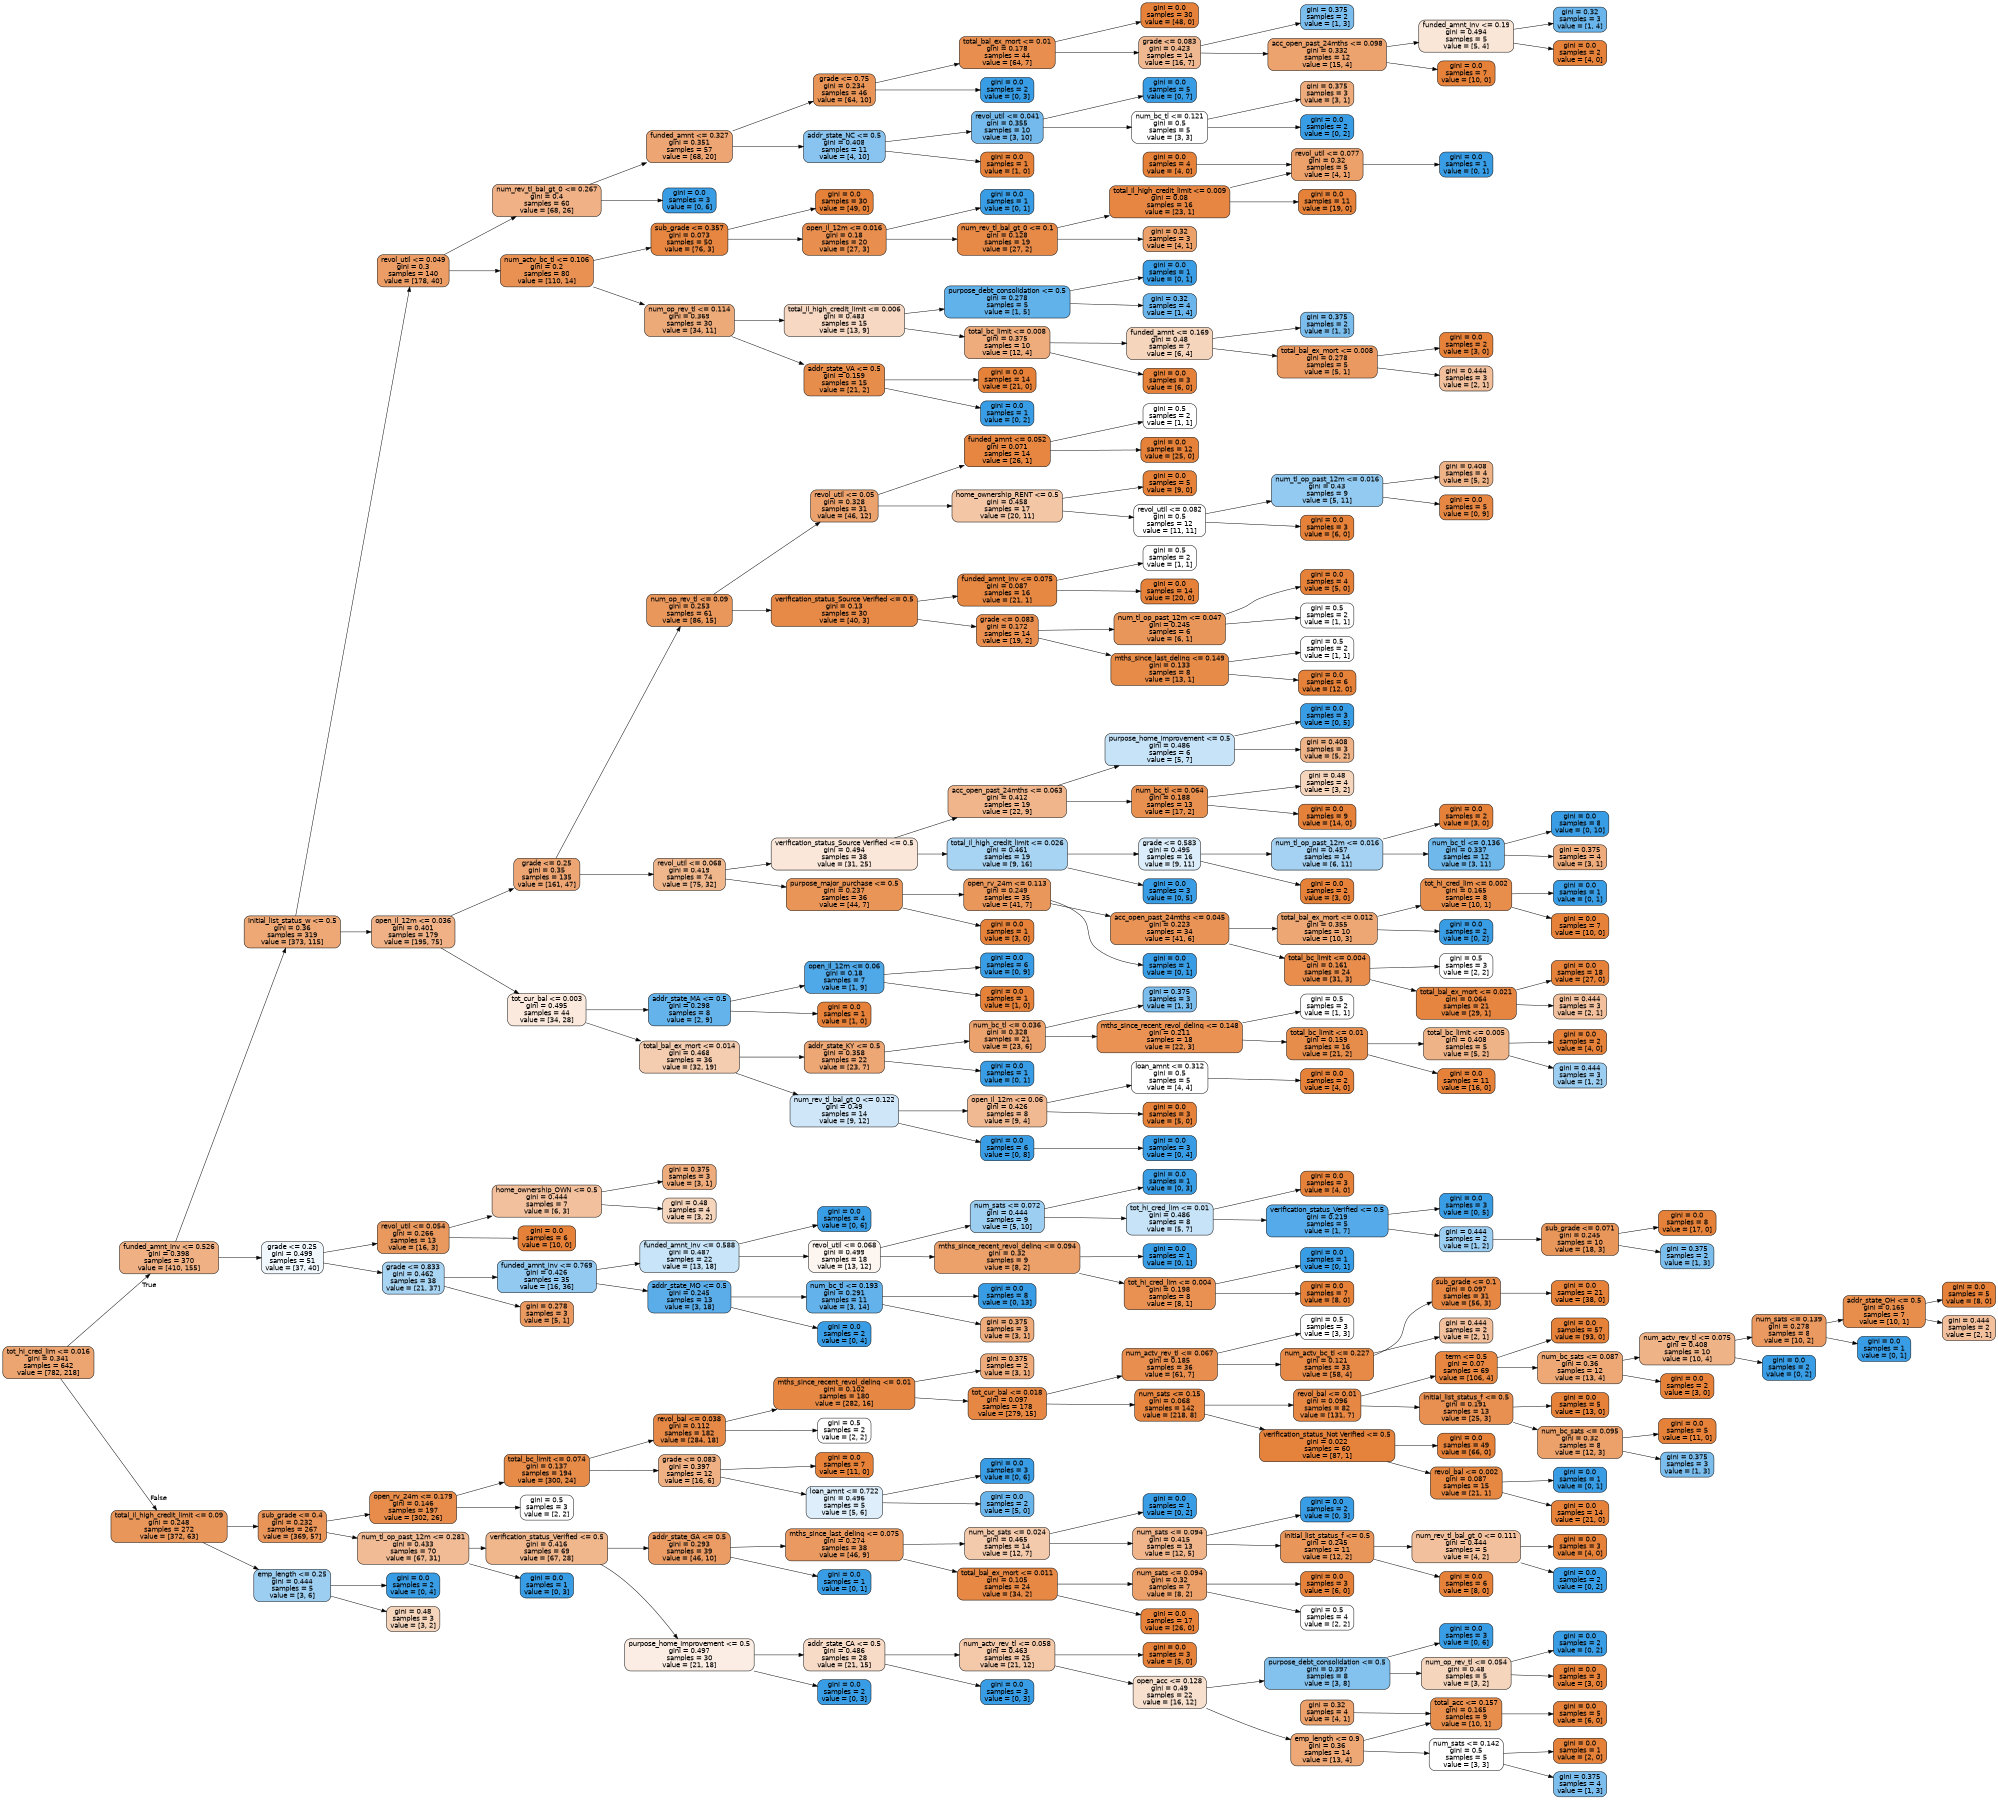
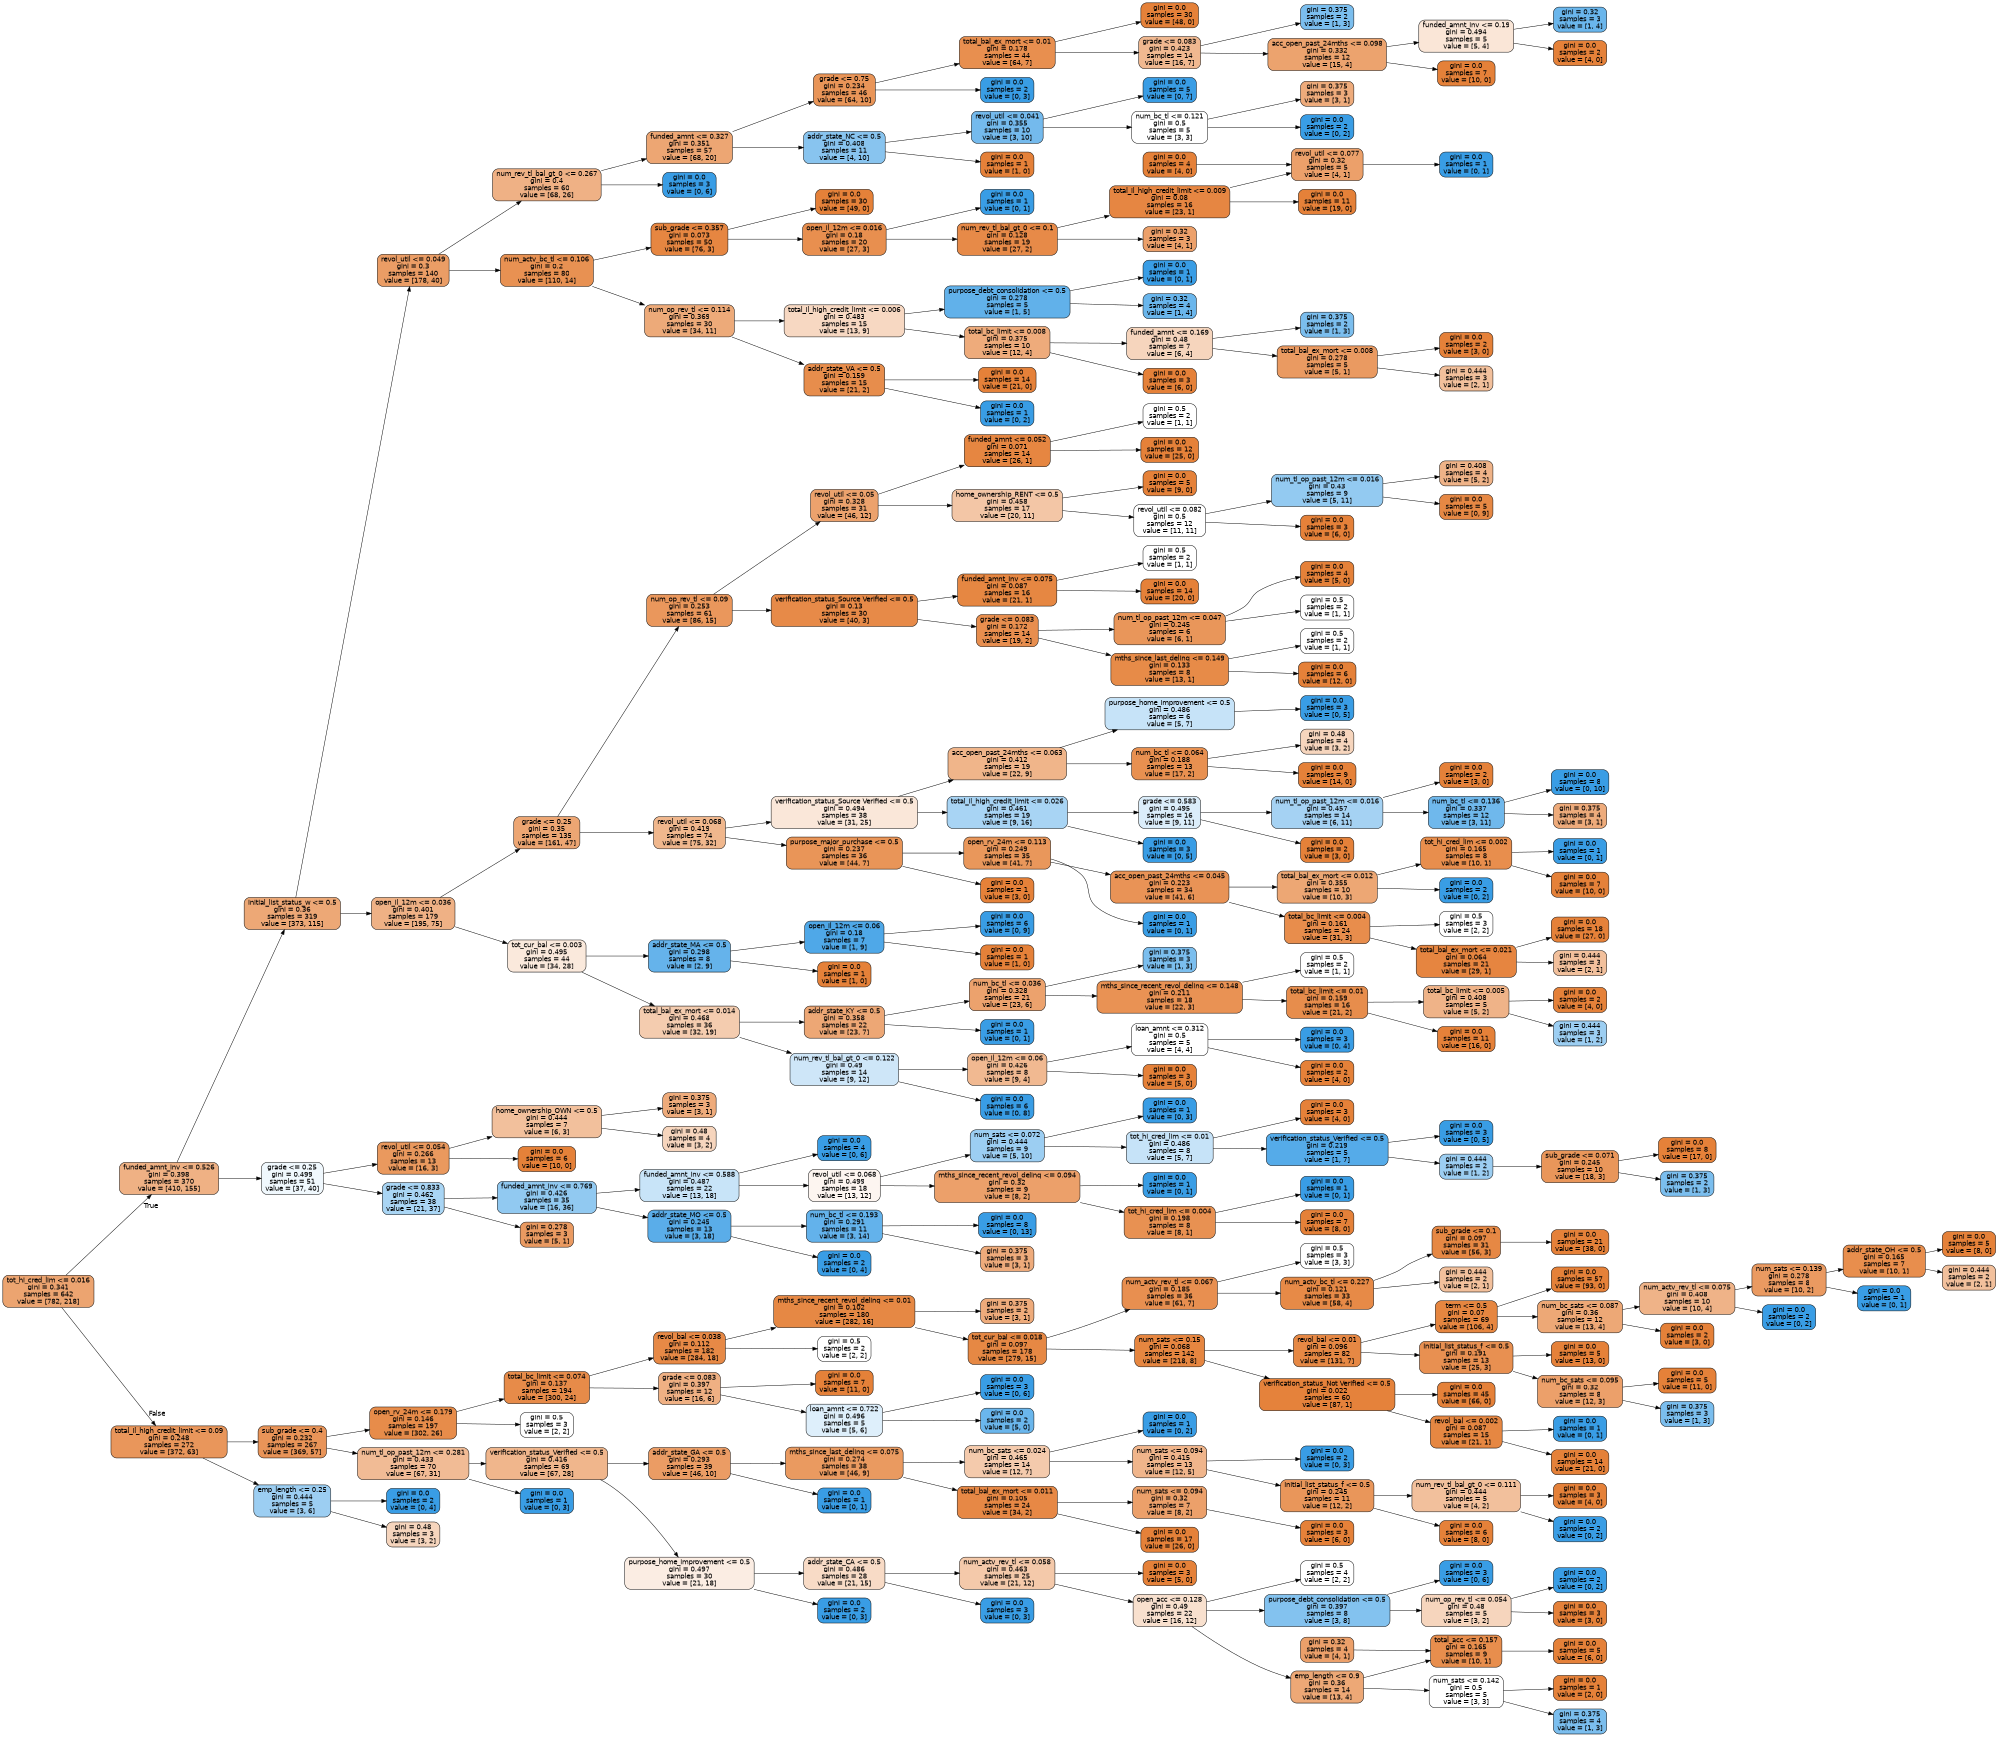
(1327, 750) -> none
(1086, 1148) -> (1252, 1040)
(1466, 1446) -> (1466, 1395)
(1251, 1601) -> (1251, 1591)
